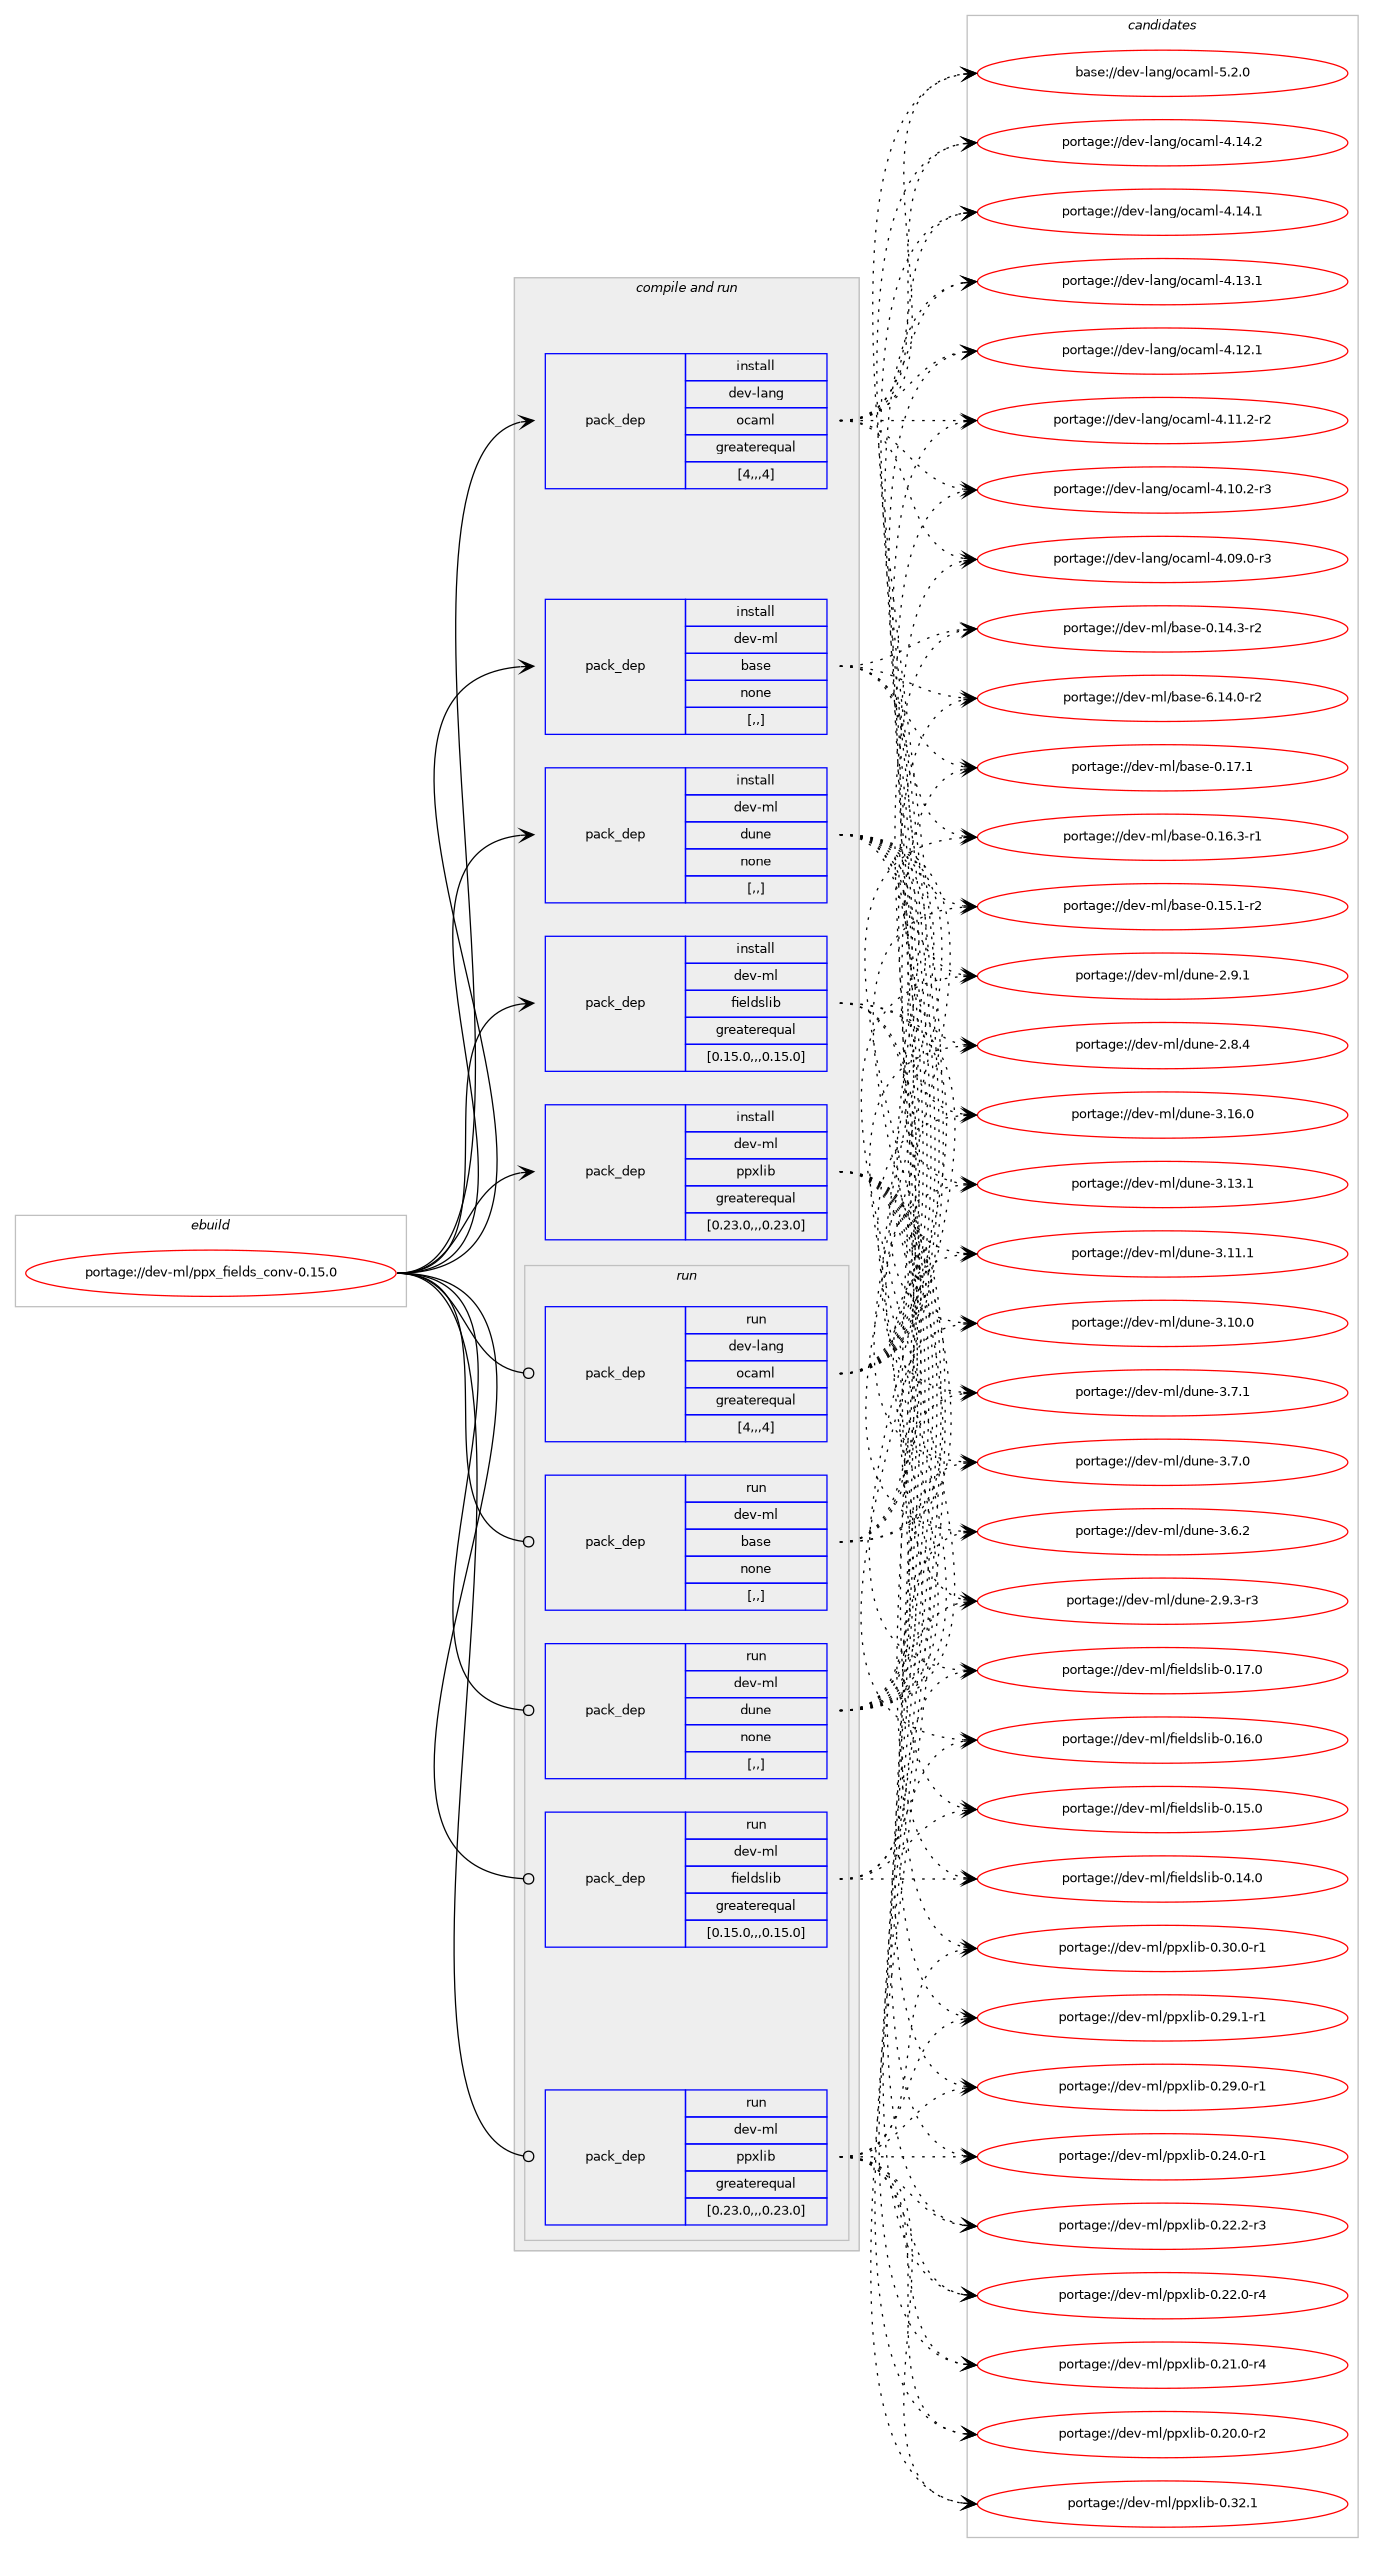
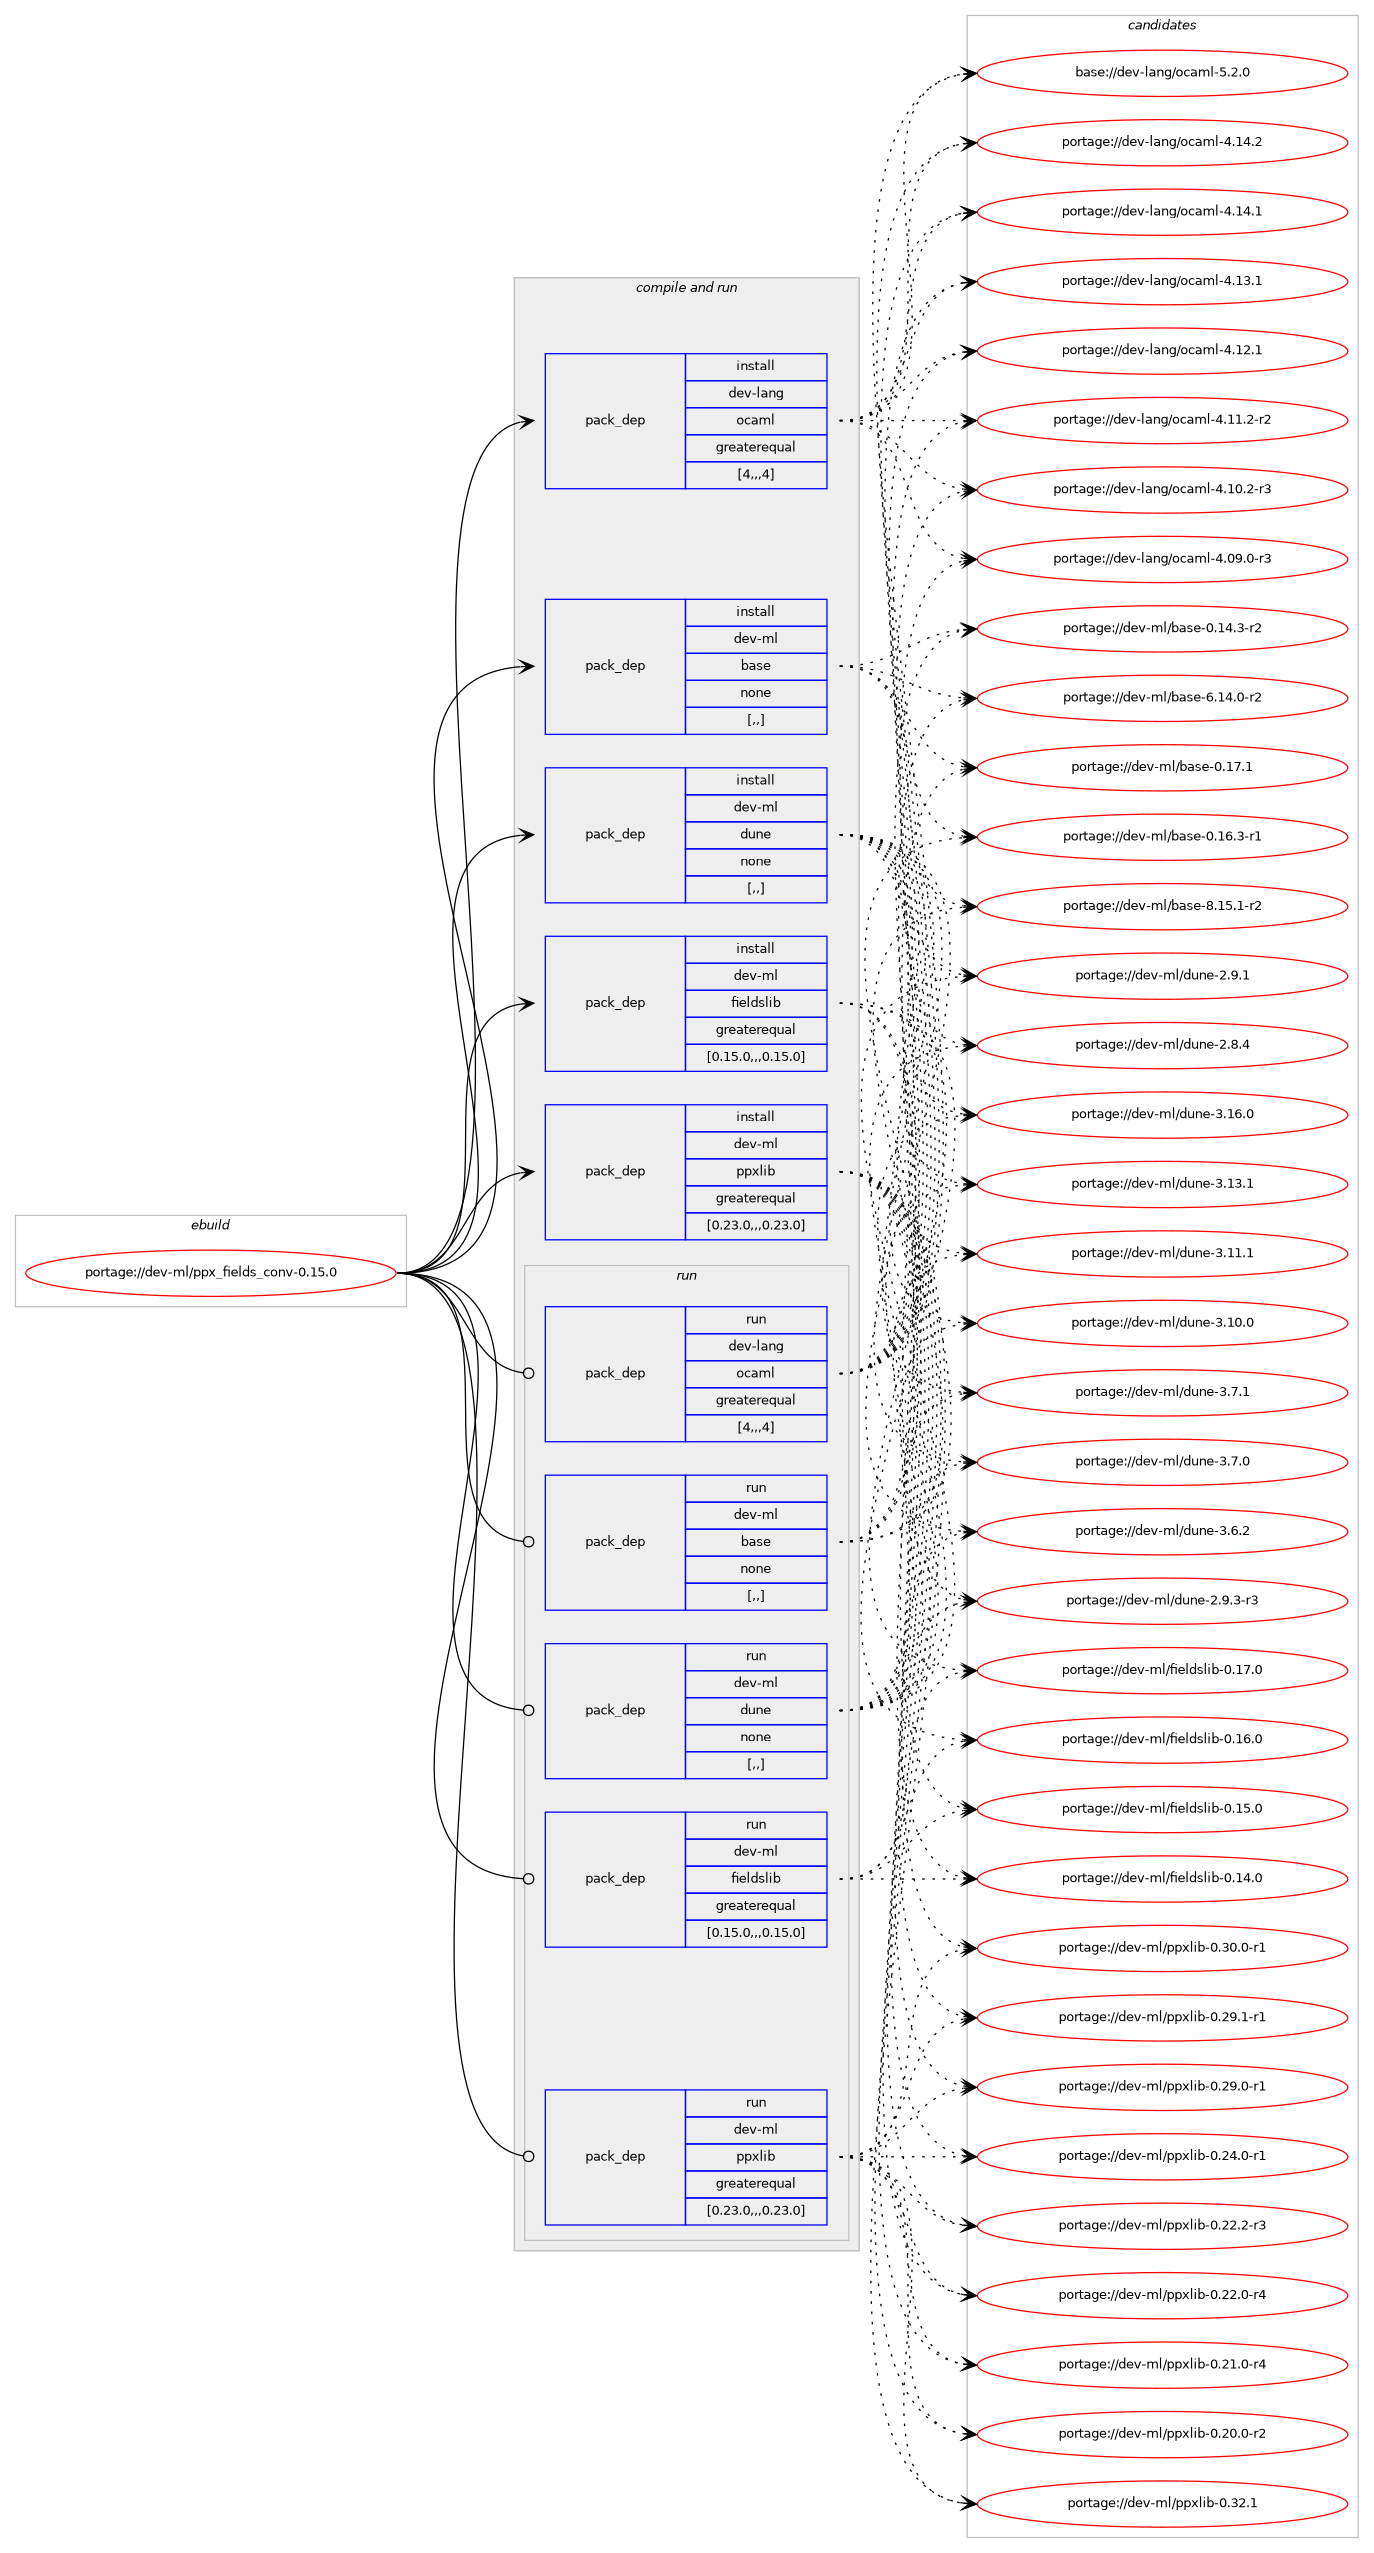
(1163, 907) -> (1163, 907)
